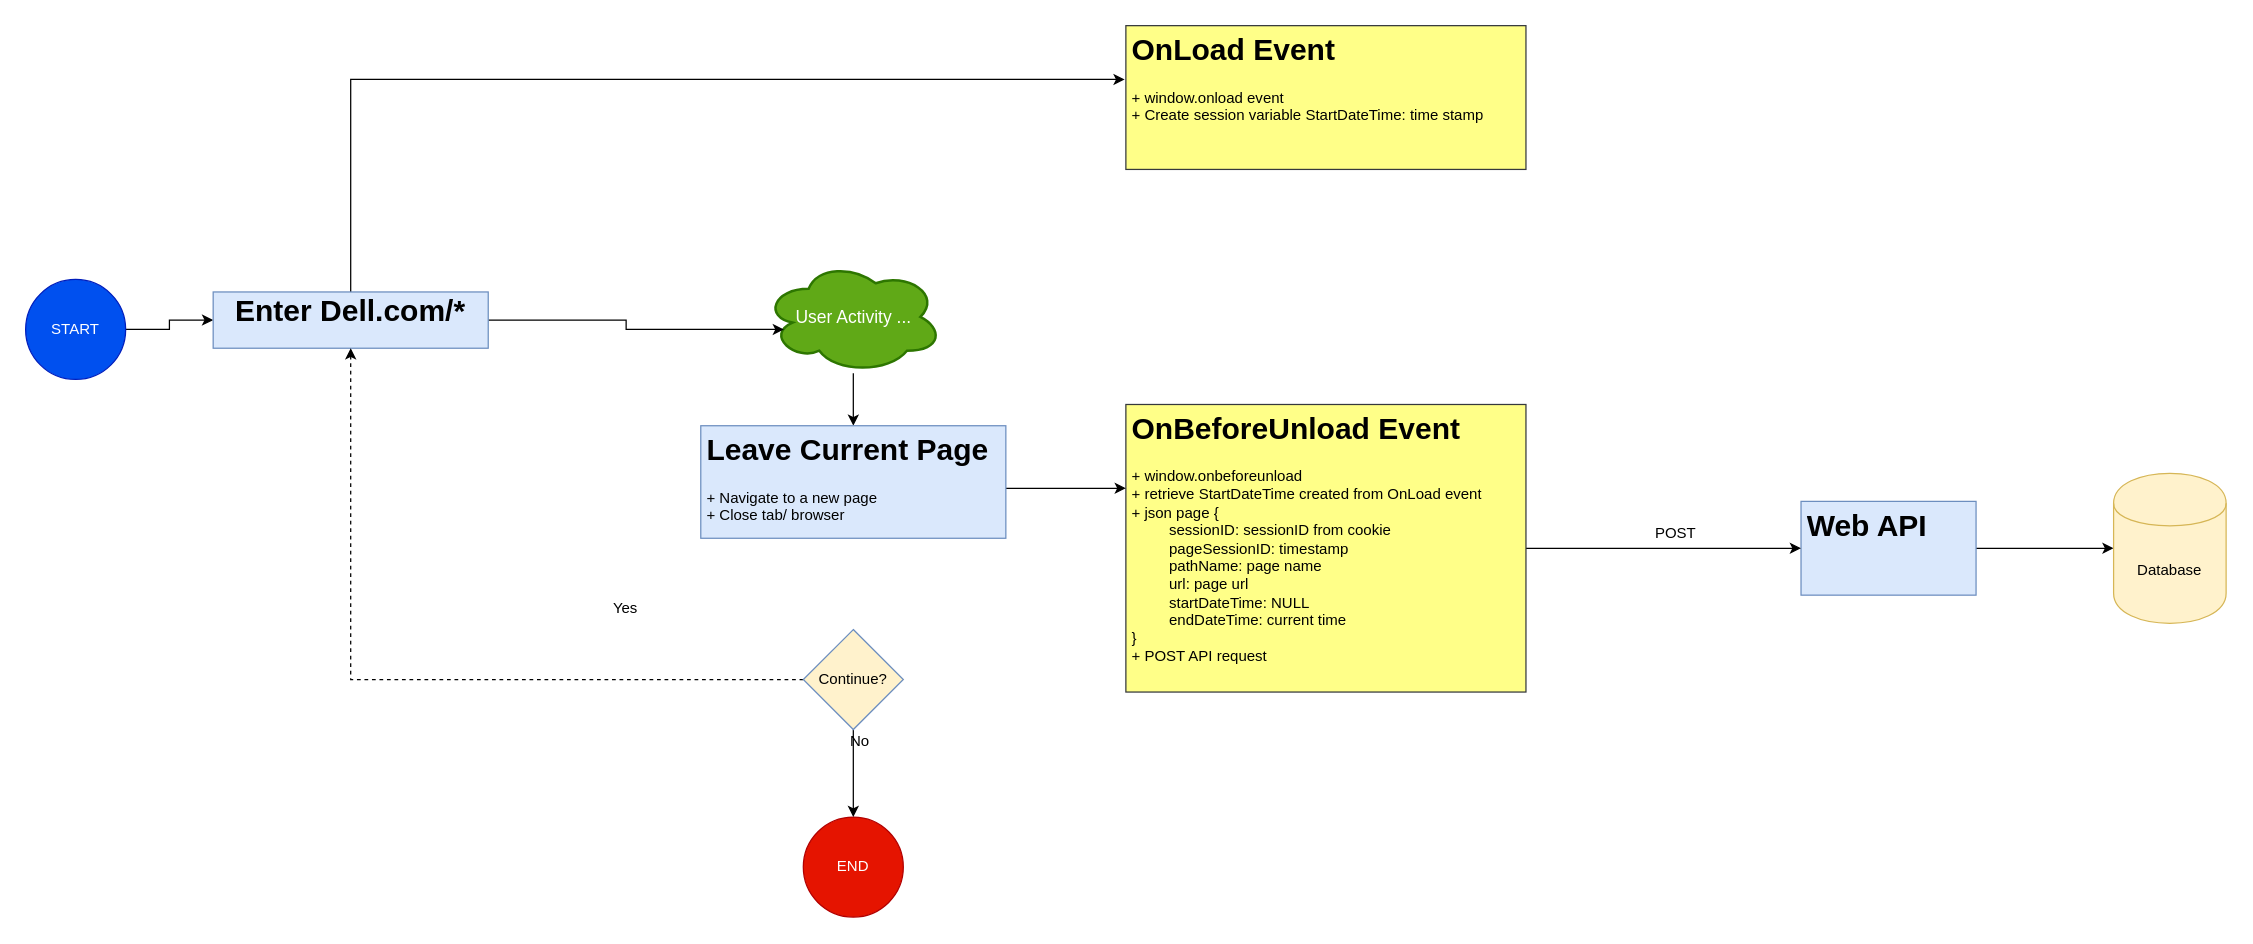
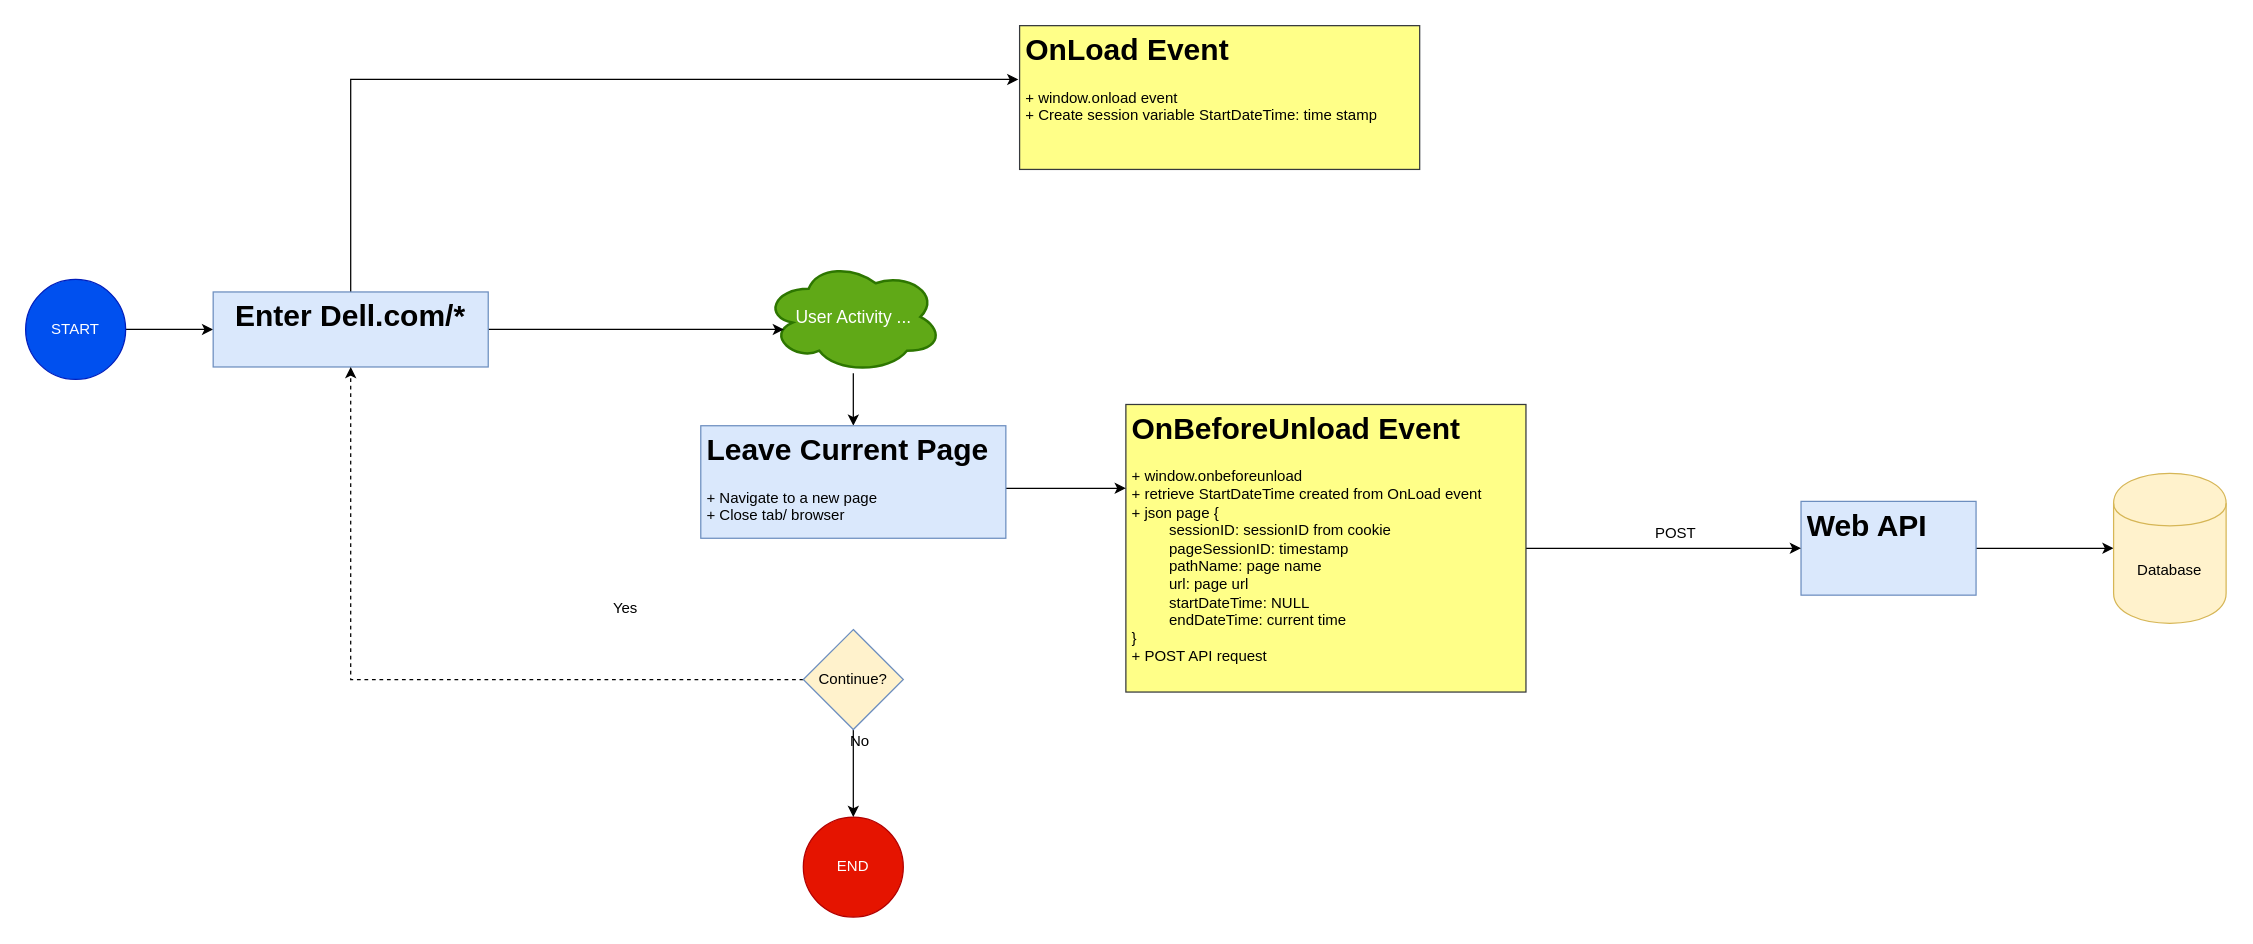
(1326, 98) -> (1219, 98)
(351, 320) -> (351, 329)
